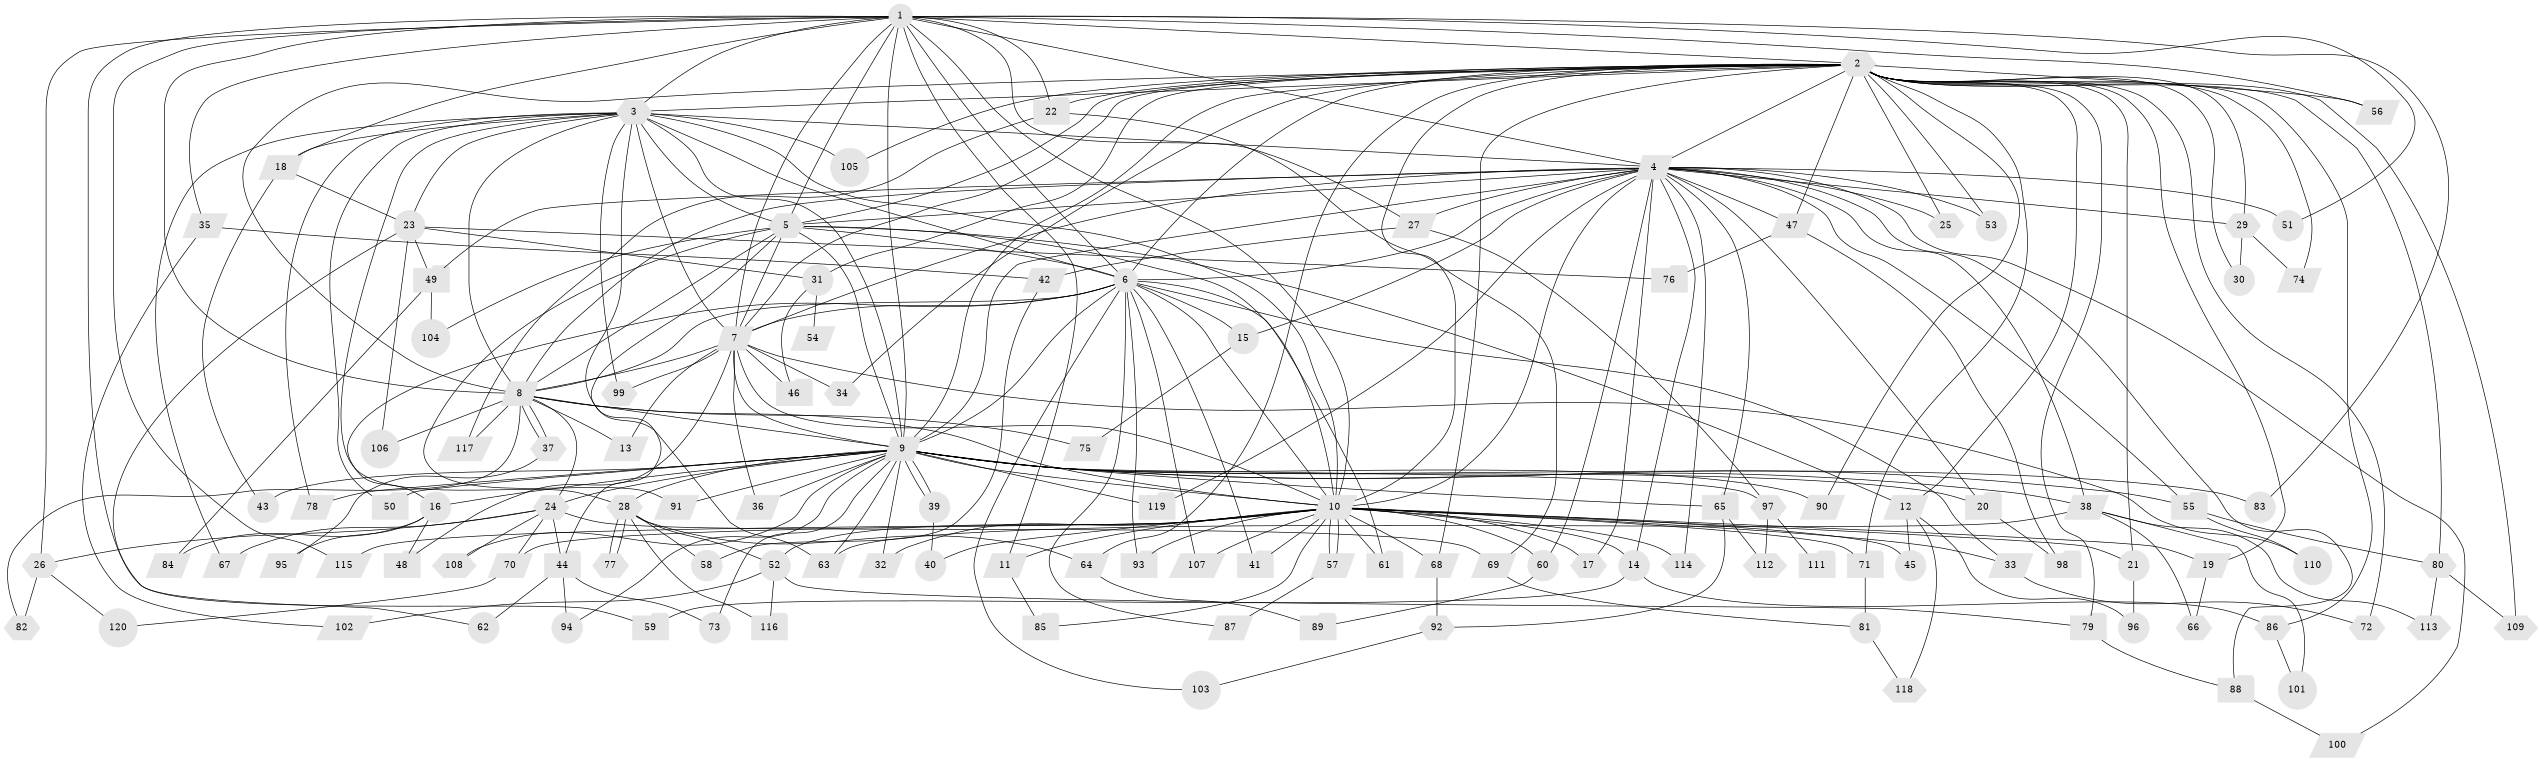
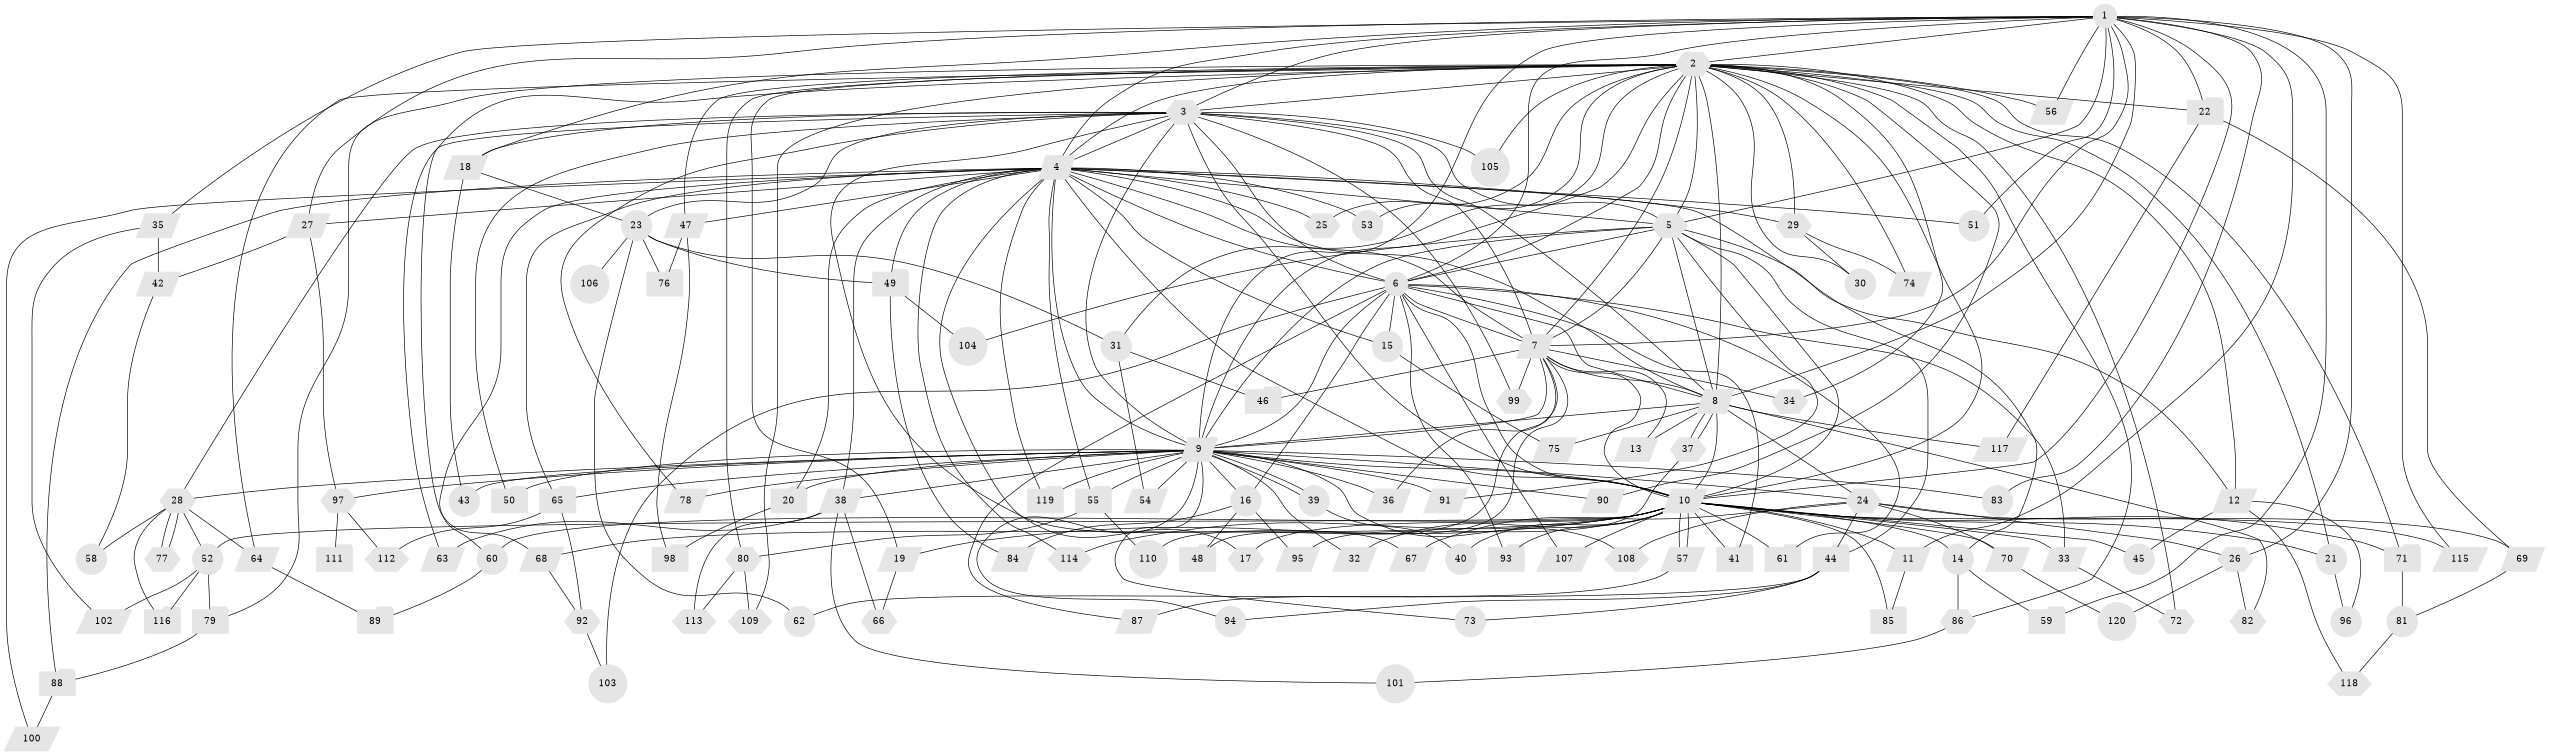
(450, 421) -> none
(868, 509) -> (1172, 475)
